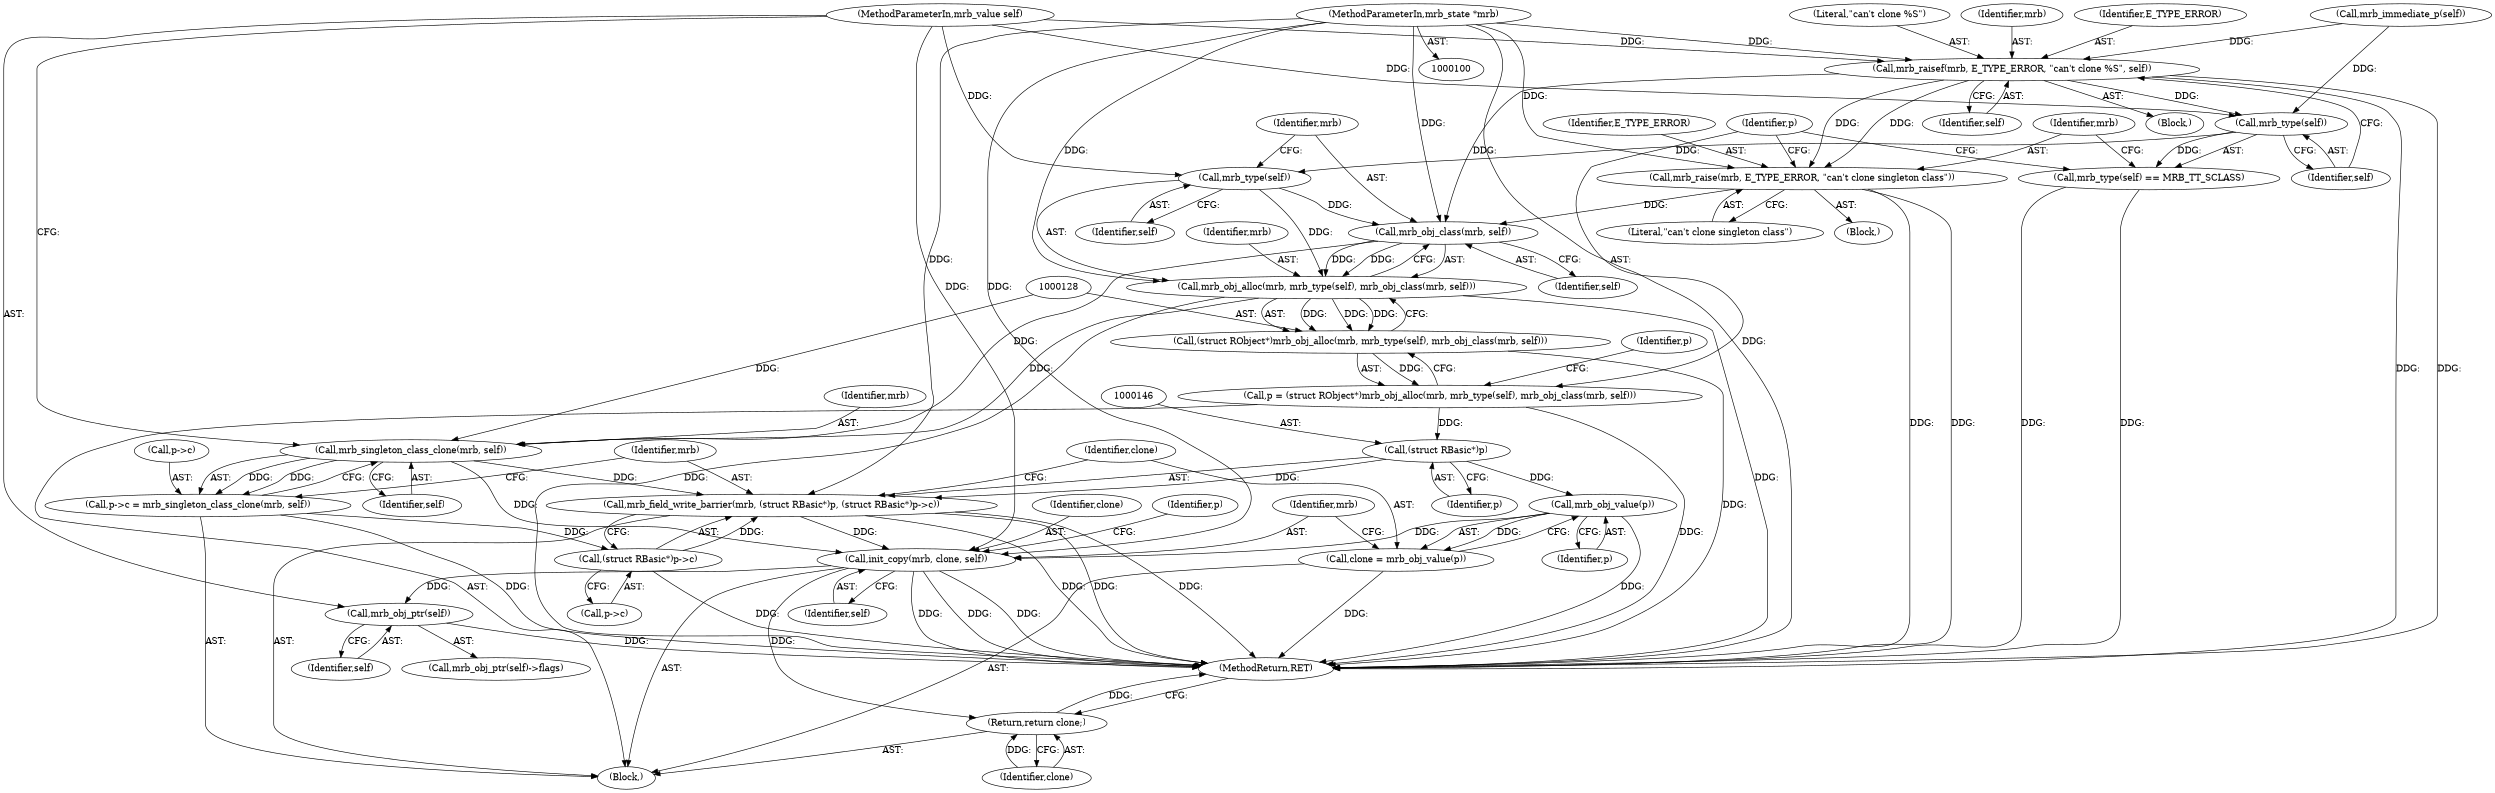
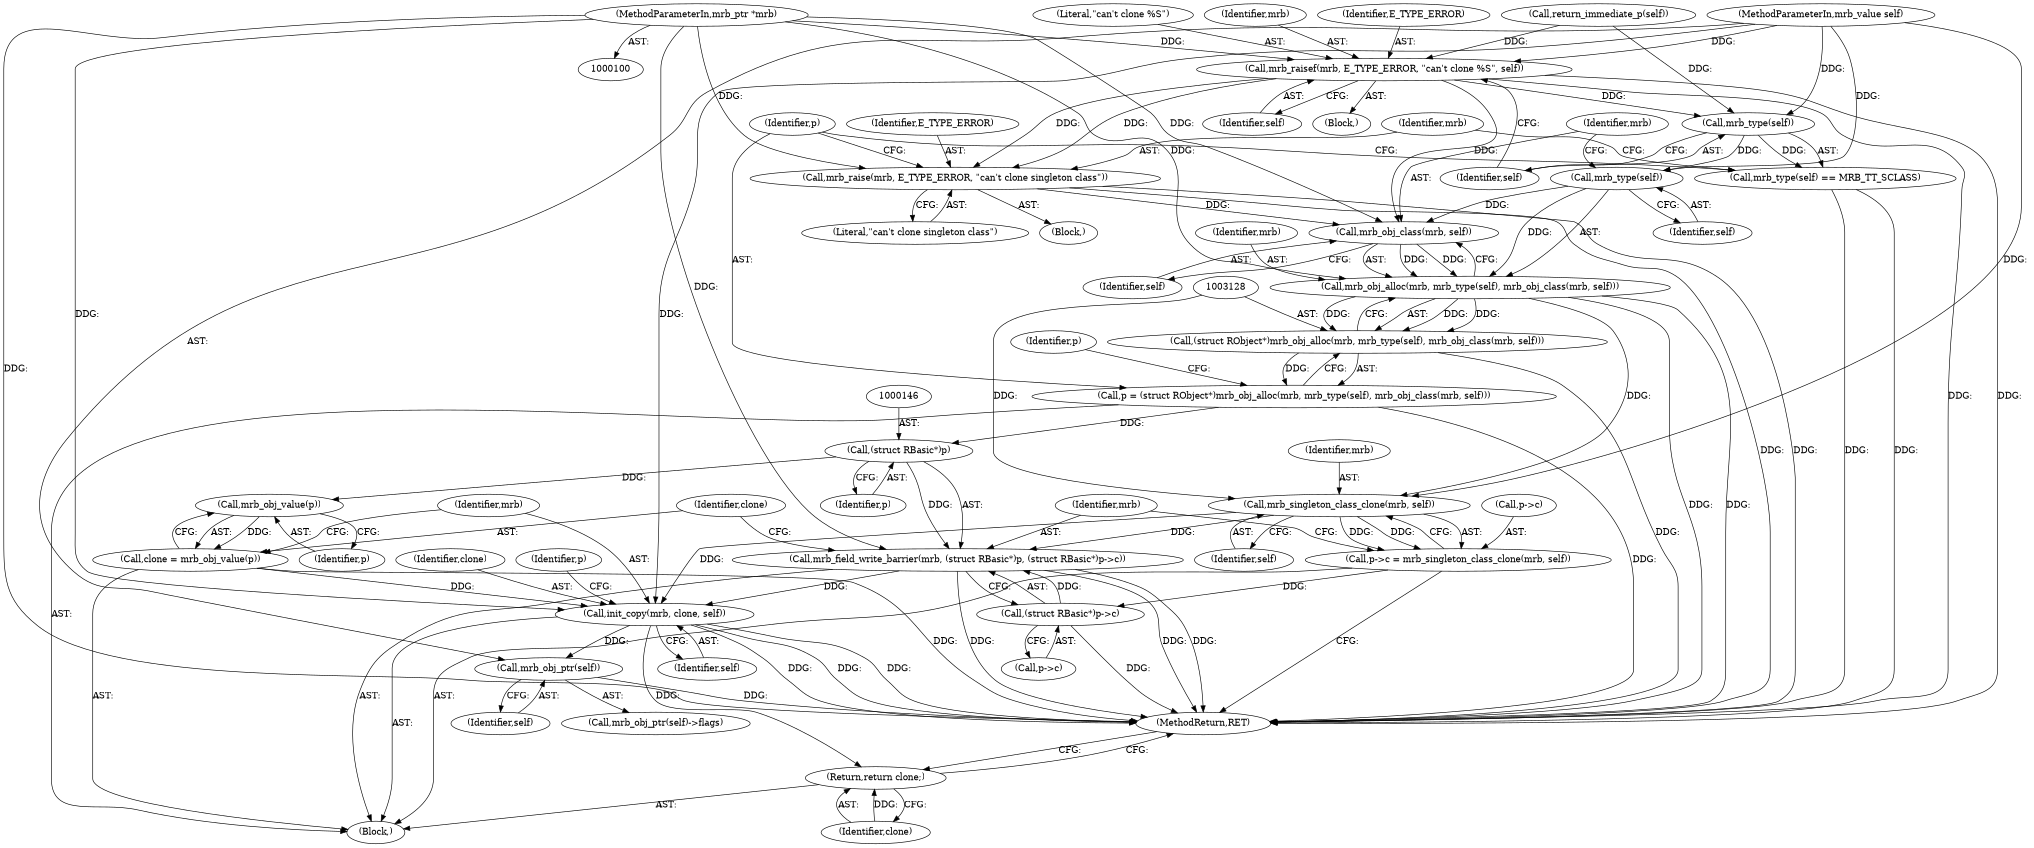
(1414, 15) -> (697, 15)
(2401, 15) -> (1599, 15)
(50, 233) -> (2017, 260)
(1059, 288) -> (1226, 288)
(964, 381) -> none
(1287, 549) -> (419, 587)
(519, 587) -> (1349, 642)
(1516, 626) -> none
(1122, 696) -> (1138, 751)
